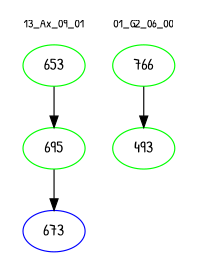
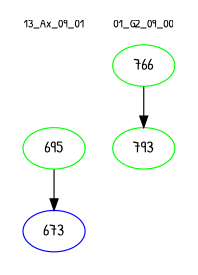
(144, 25) -> (144, 25)
(54, 66) -> none
(144, 148) -> (144, 148)
